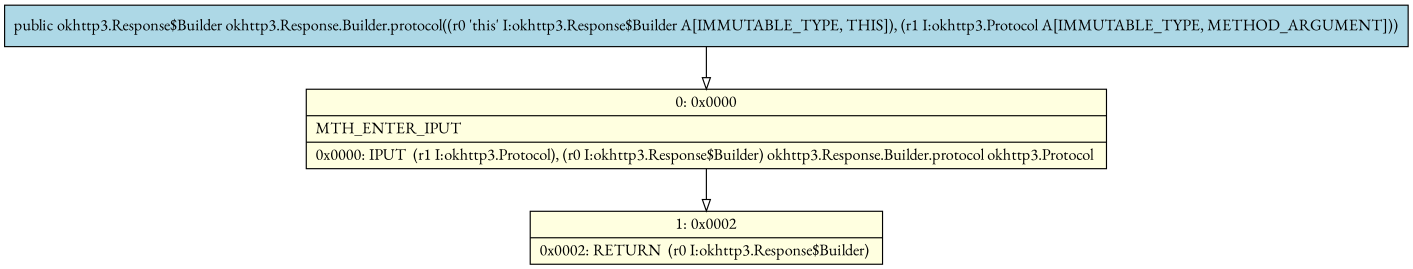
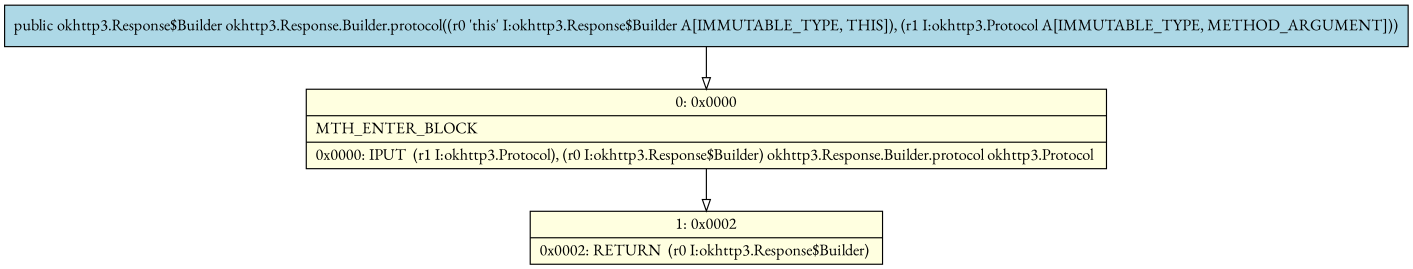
(389, 128) -> (397, 128)
